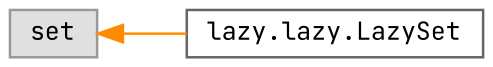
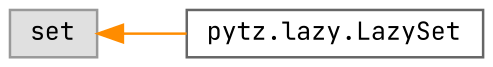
(335, 34) -> (335, 34)
